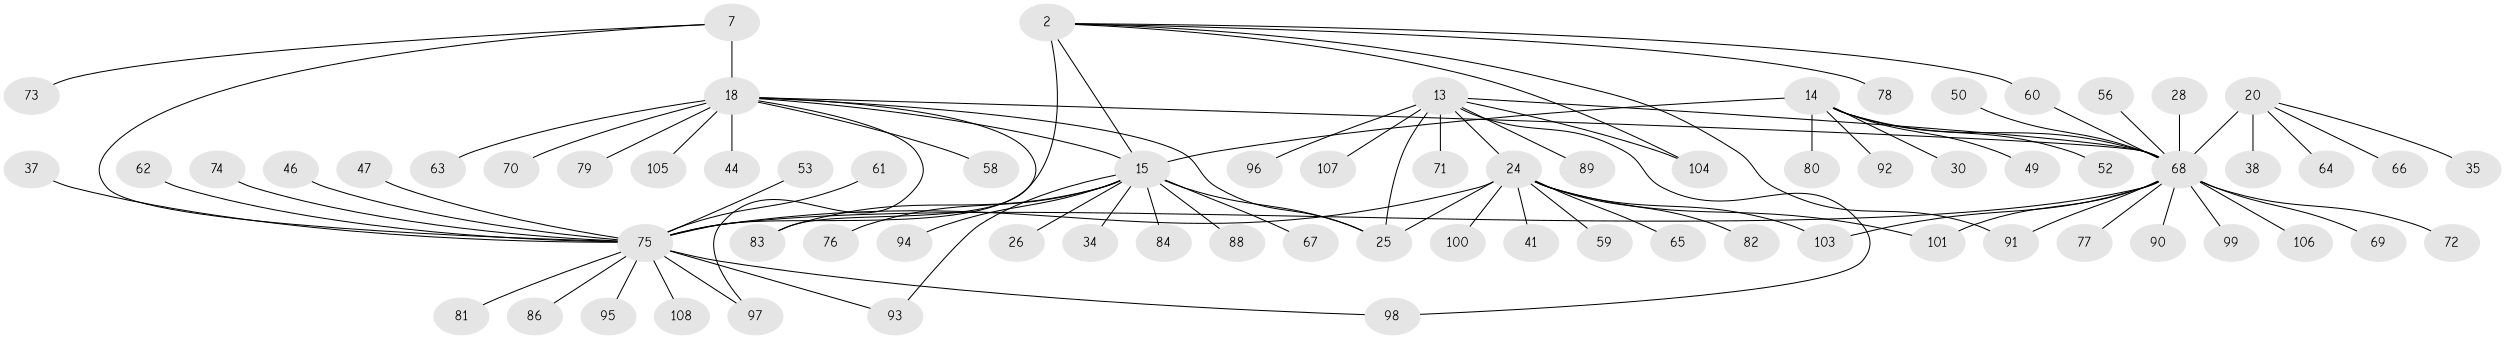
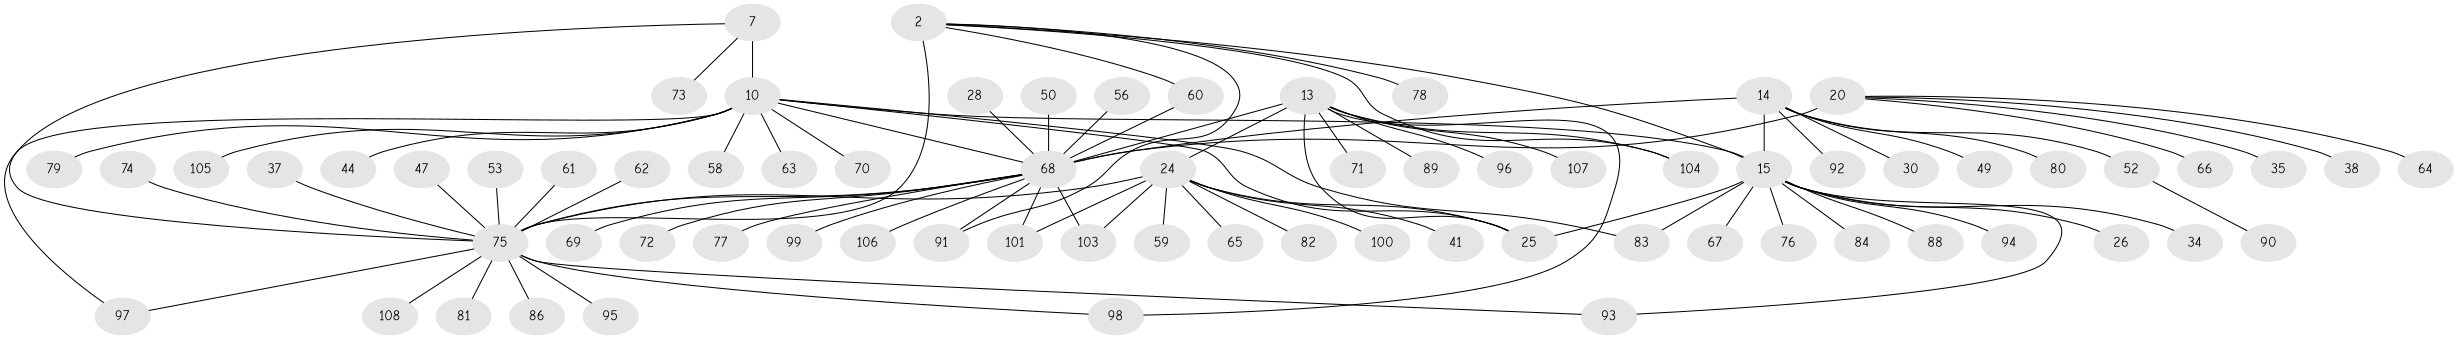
(732, 96) -> (753, 96)
(291, 169) -> none
(2169, 206) -> (2200, 206)
